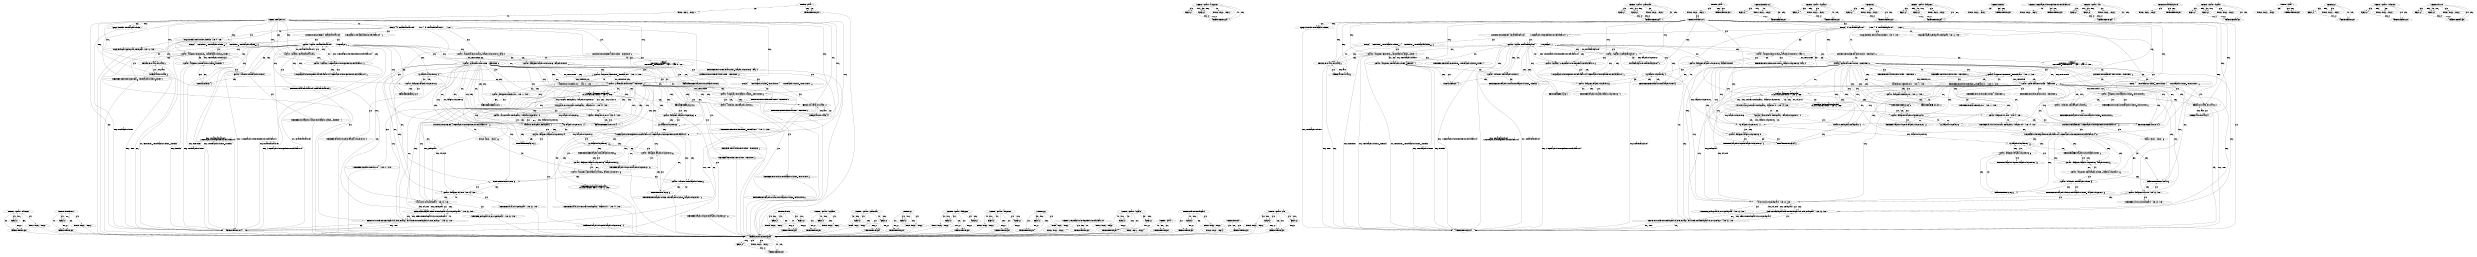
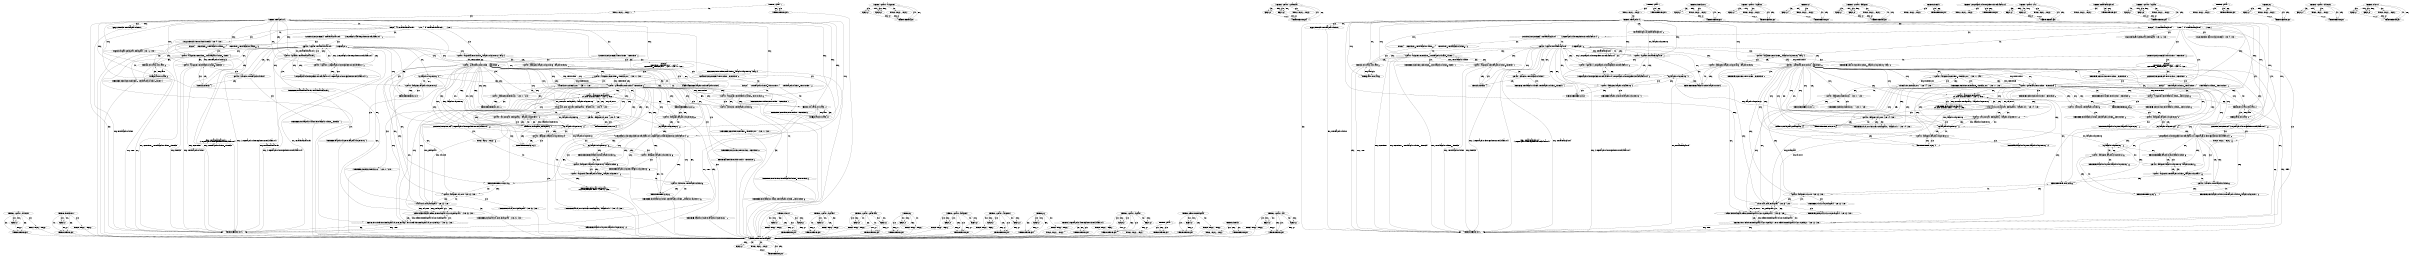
(1632, 59) -> none
